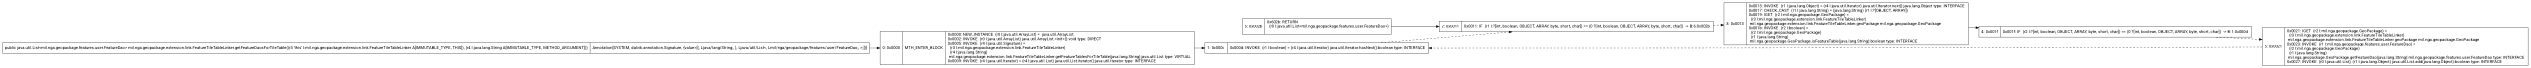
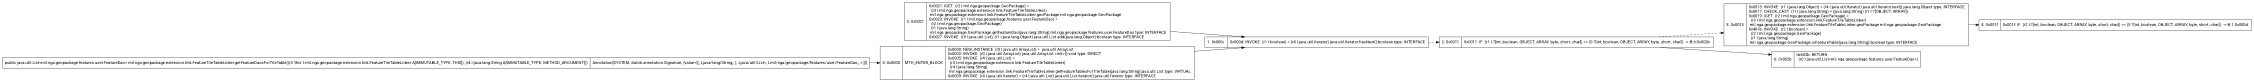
(1414, 26) -> (1714, 51)
(1779, 28) -> (1779, 29)
(2238, 38) -> none
(987, 43) -> (982, 58)
(1847, 48) -> (1206, 34)
